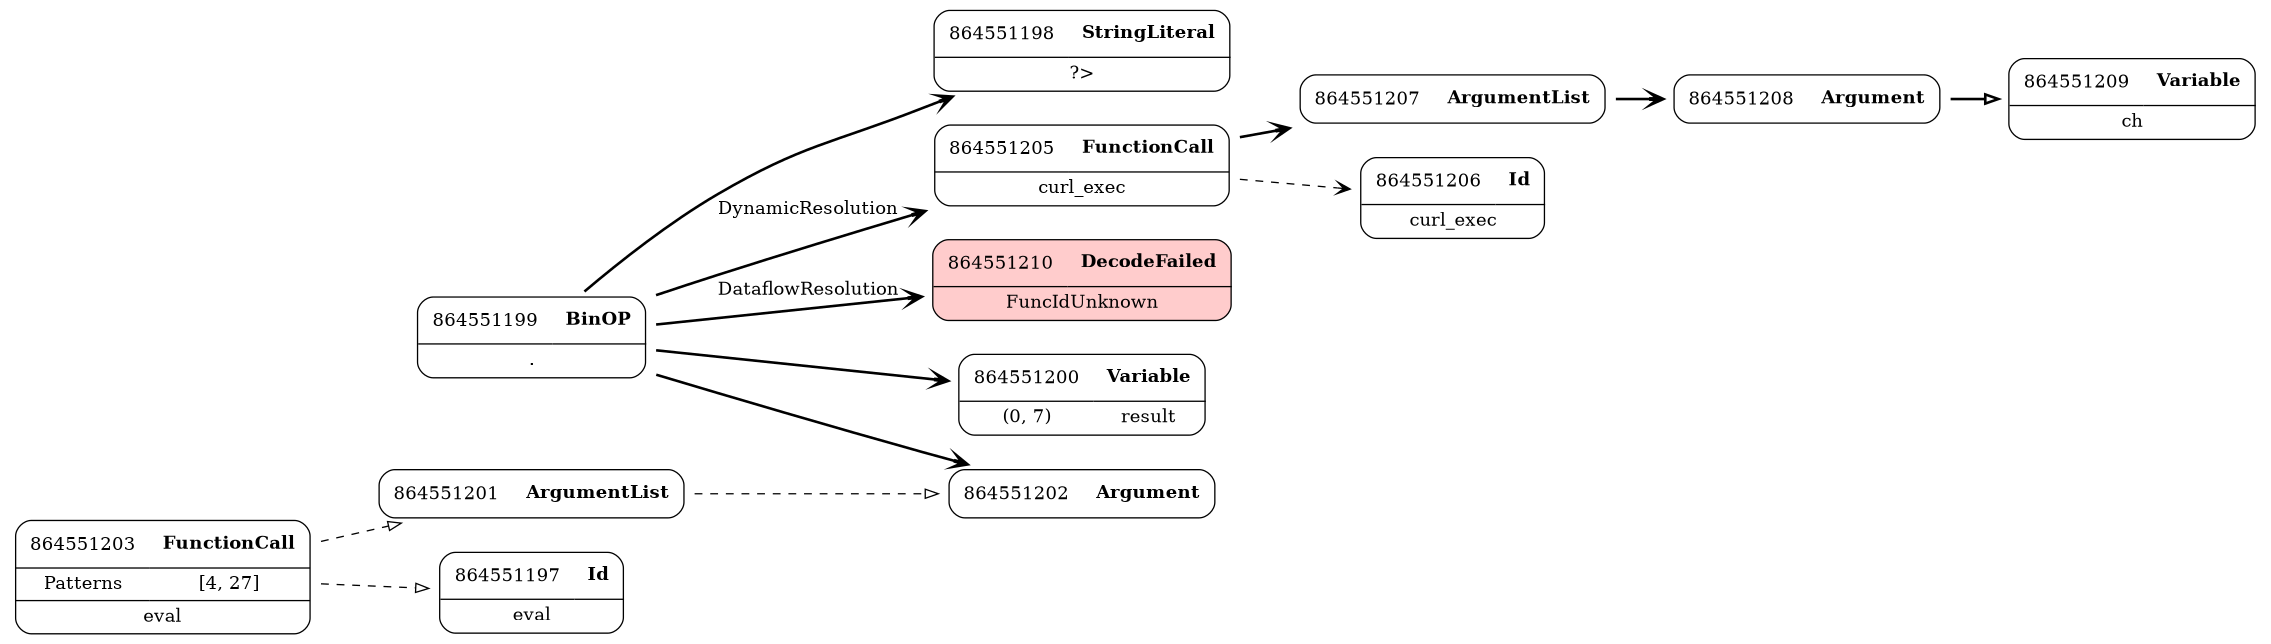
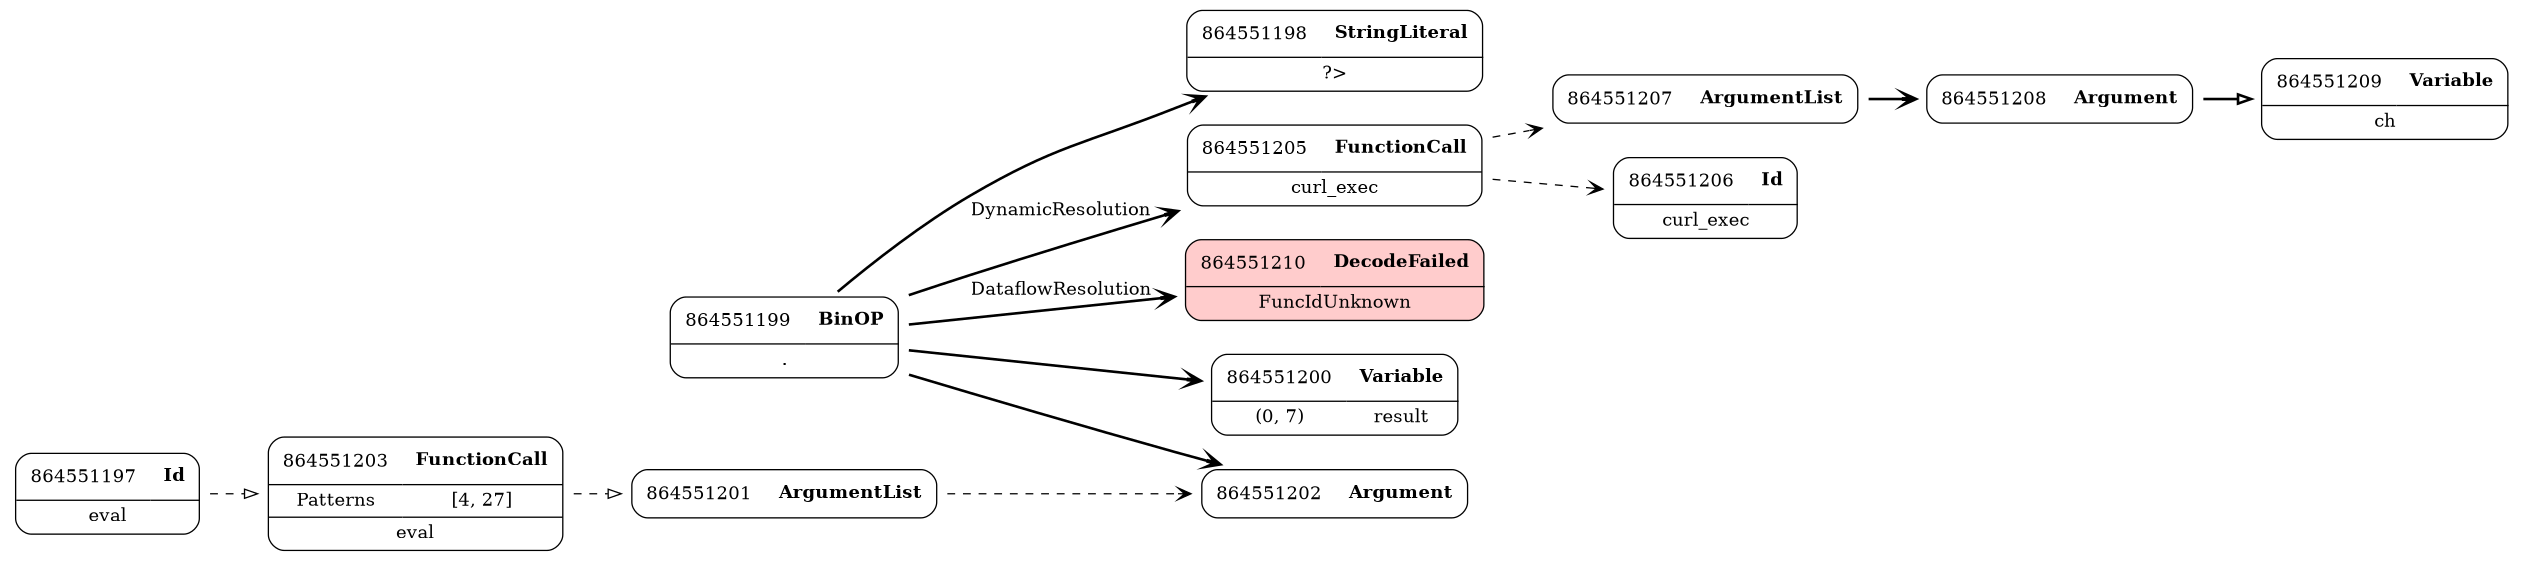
(1258, 134) -> (1511, 134)
(810, 494) -> (1063, 494)
(368, 586) -> (227, 494)
